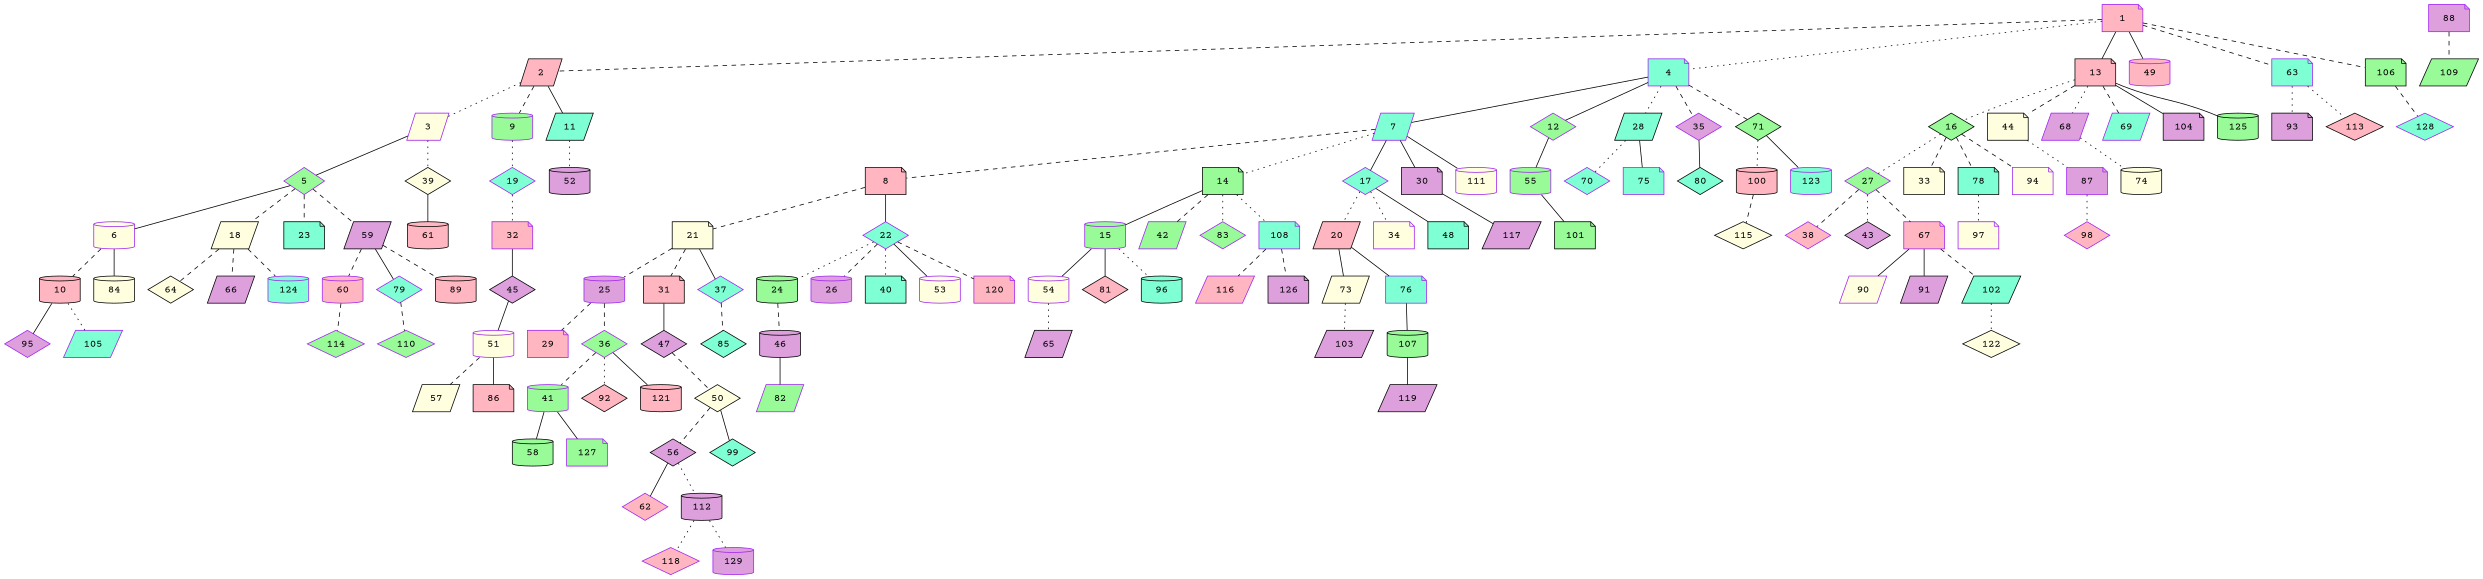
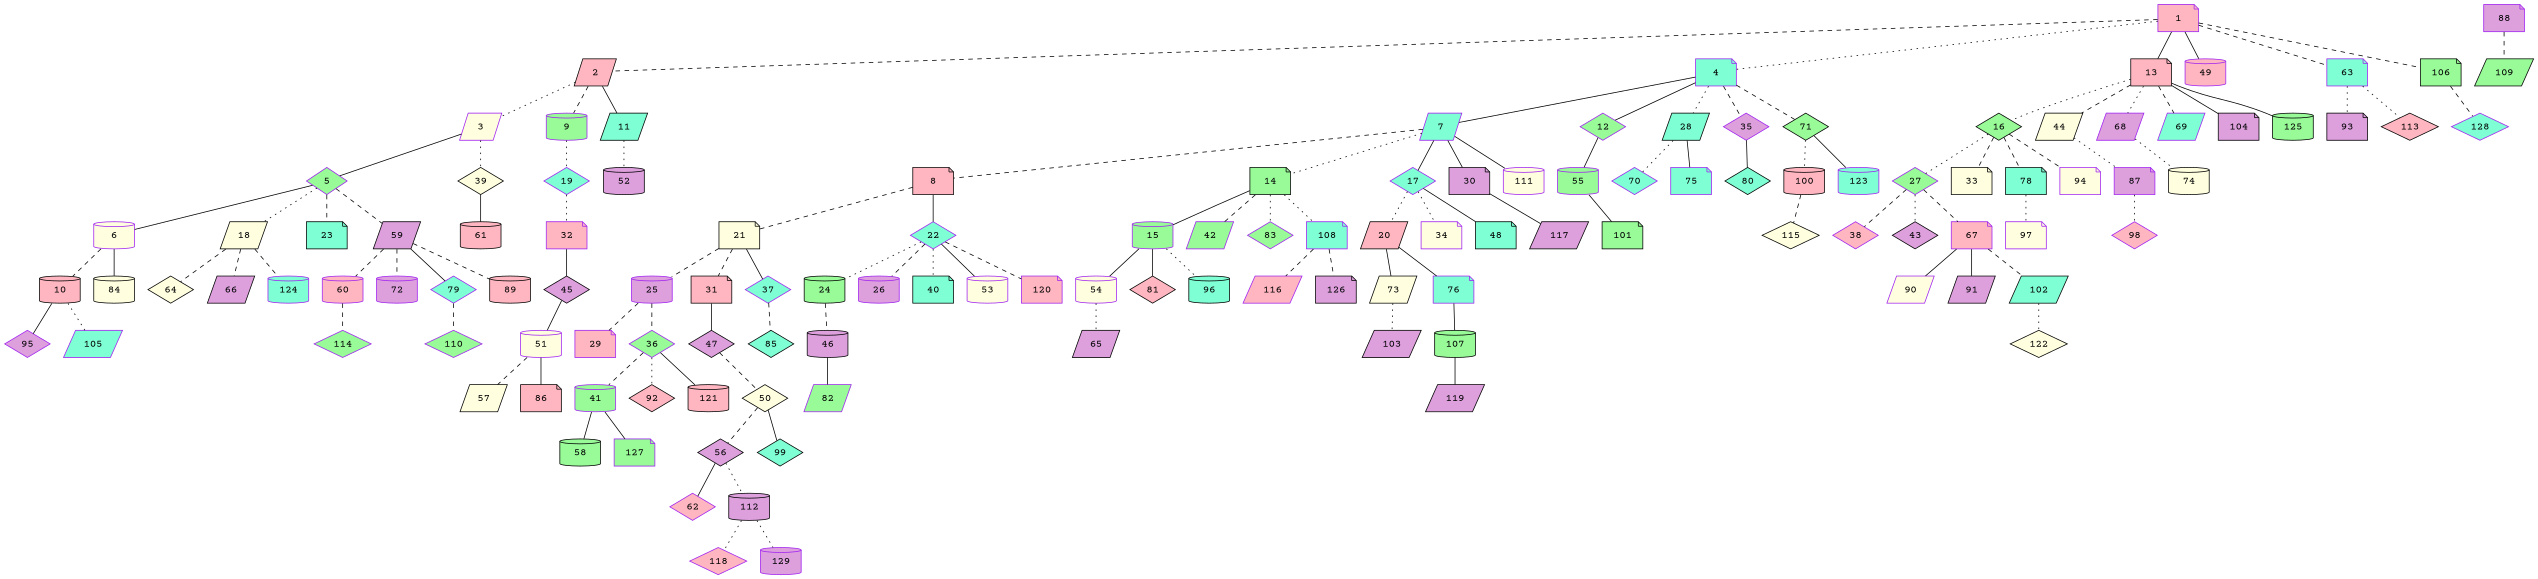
(2008, 127) -> (2059, 127)
(273, 205) -> (291, 205)
none -> (397, 290)
